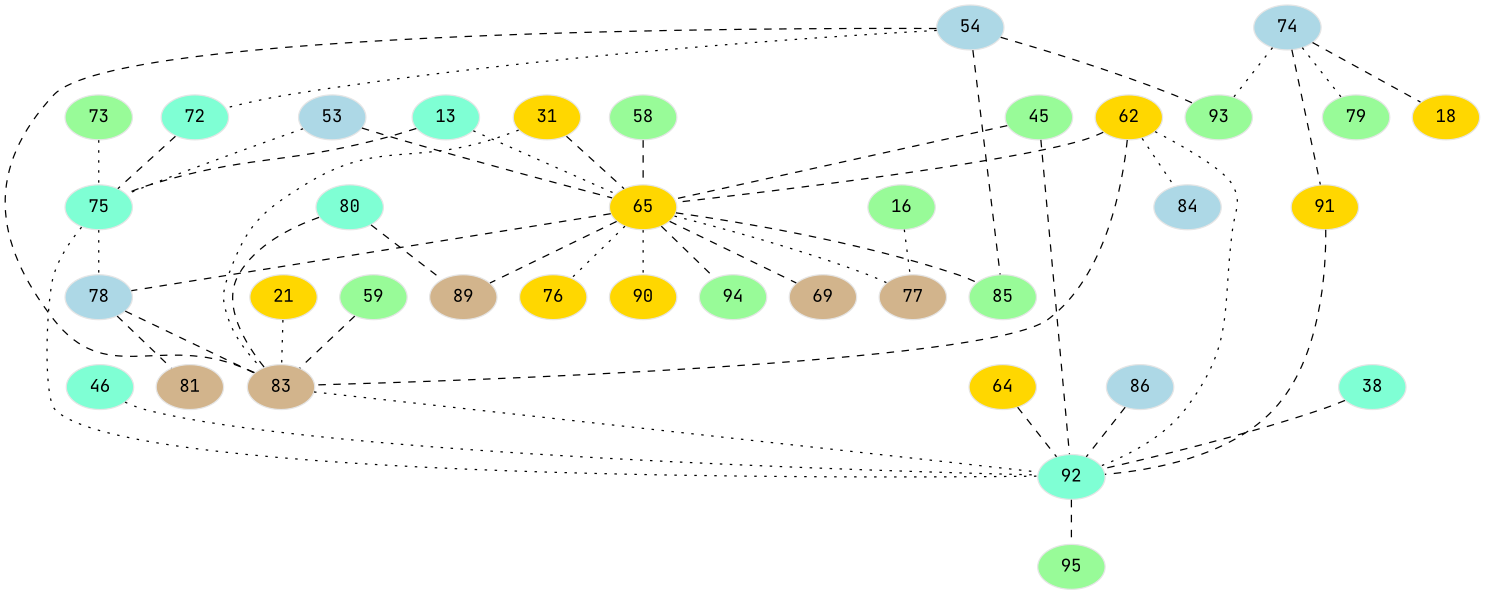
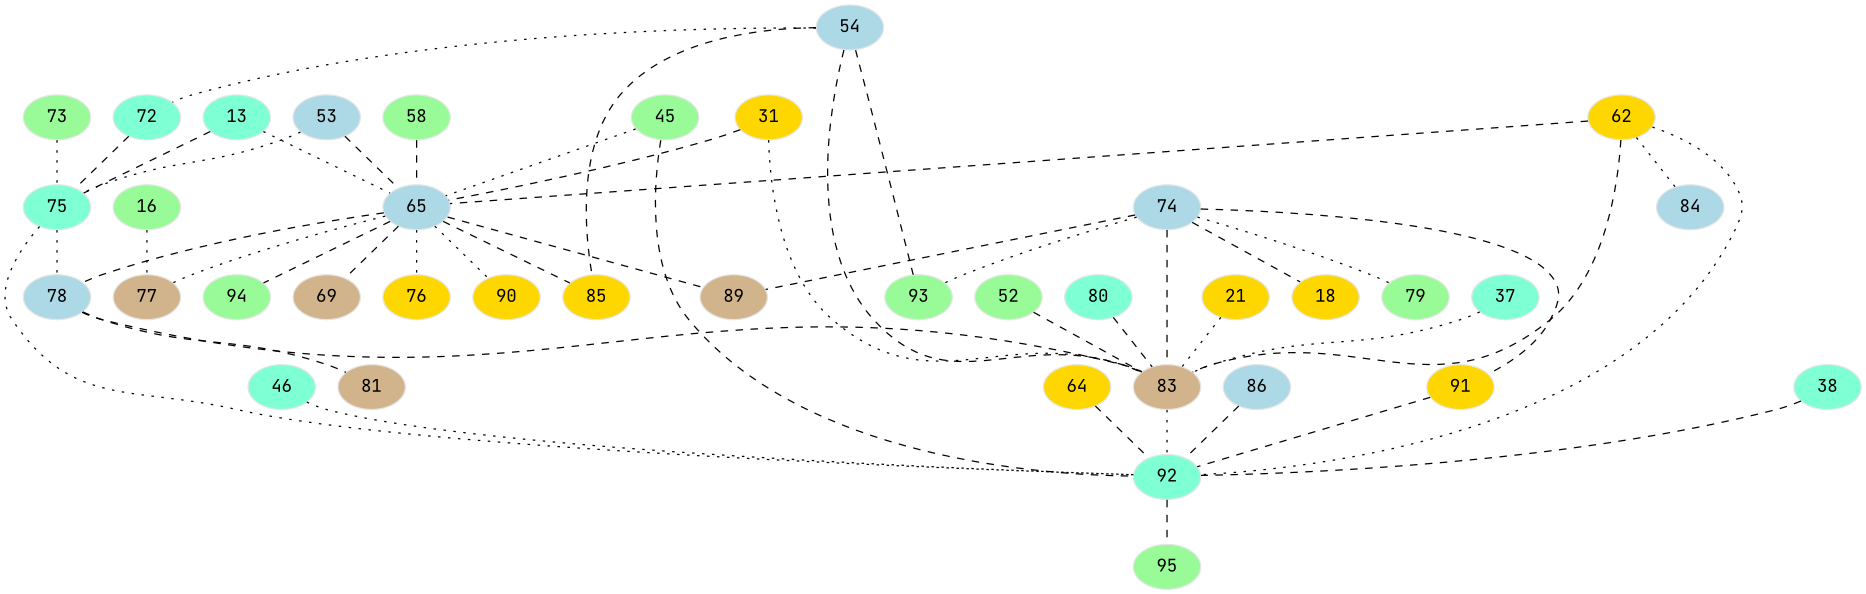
(841, 162) -> (541, 162)
(643, 207) -> (417, 207)
(410, 255) -> (950, 252)
(373, 297) -> (1008, 297)
(1003, 297) -> (596, 297)
none -> (1167, 297)
none -> (1505, 297)
